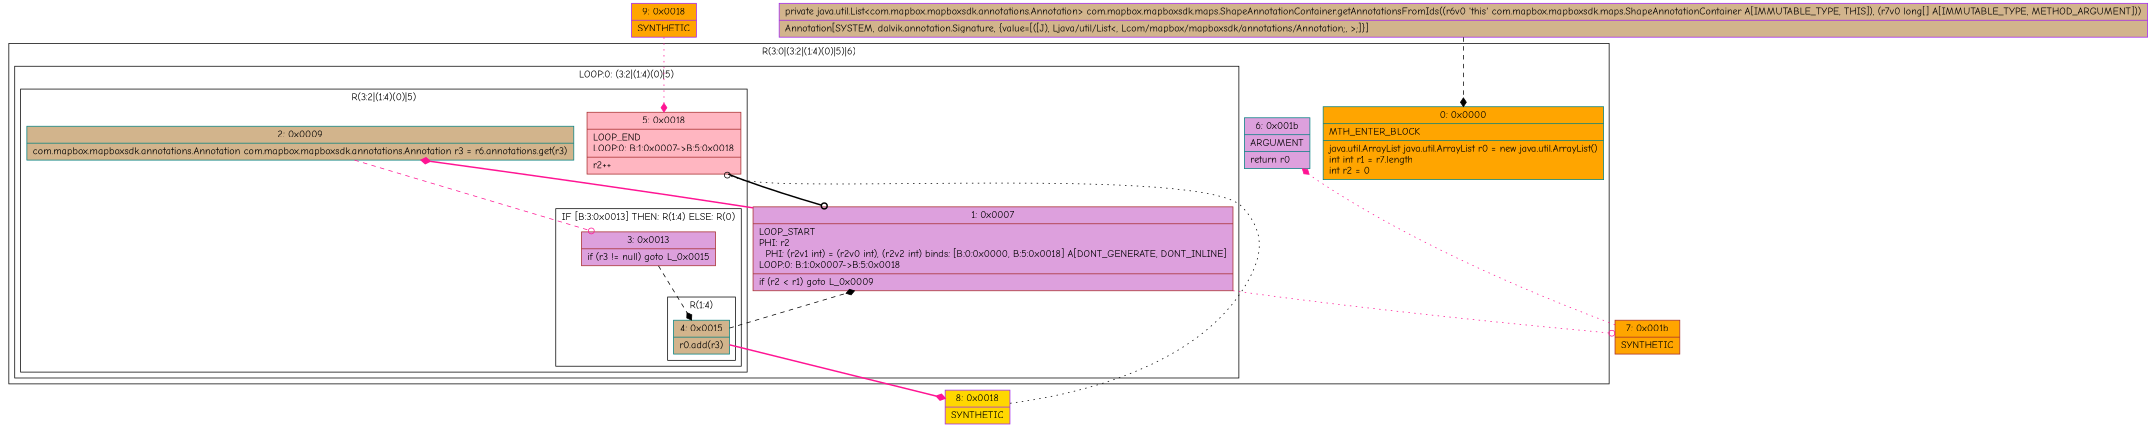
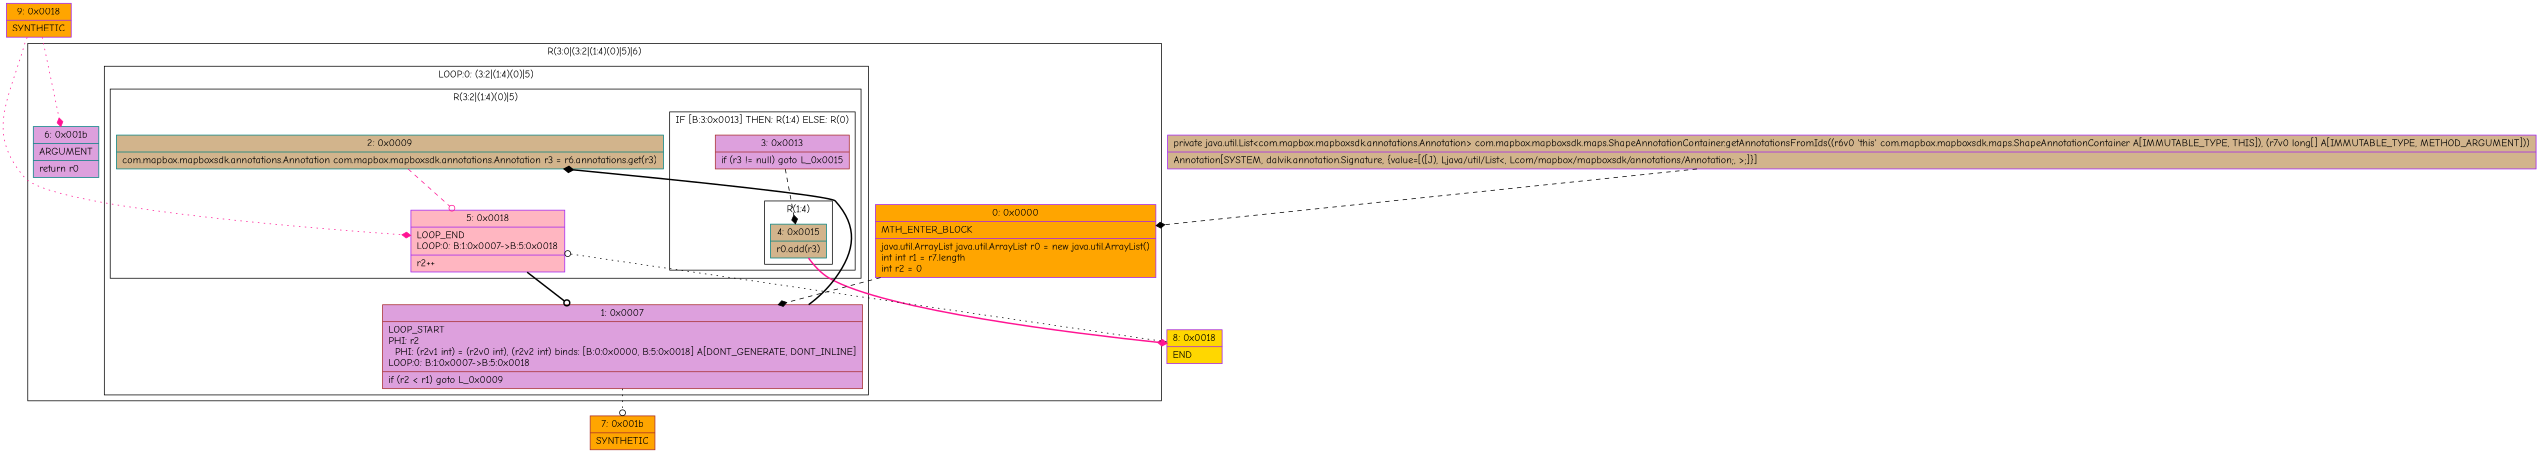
(664, 143) -> (488, 241)
(1463, 143) -> (1016, 241)
(592, 184) -> (766, 190)
(472, 195) -> (429, 188)
(1458, 258) -> (51, 78)
(788, 311) -> (838, 289)
(1421, 314) -> (623, 399)
(978, 415) -> (1183, 355)
